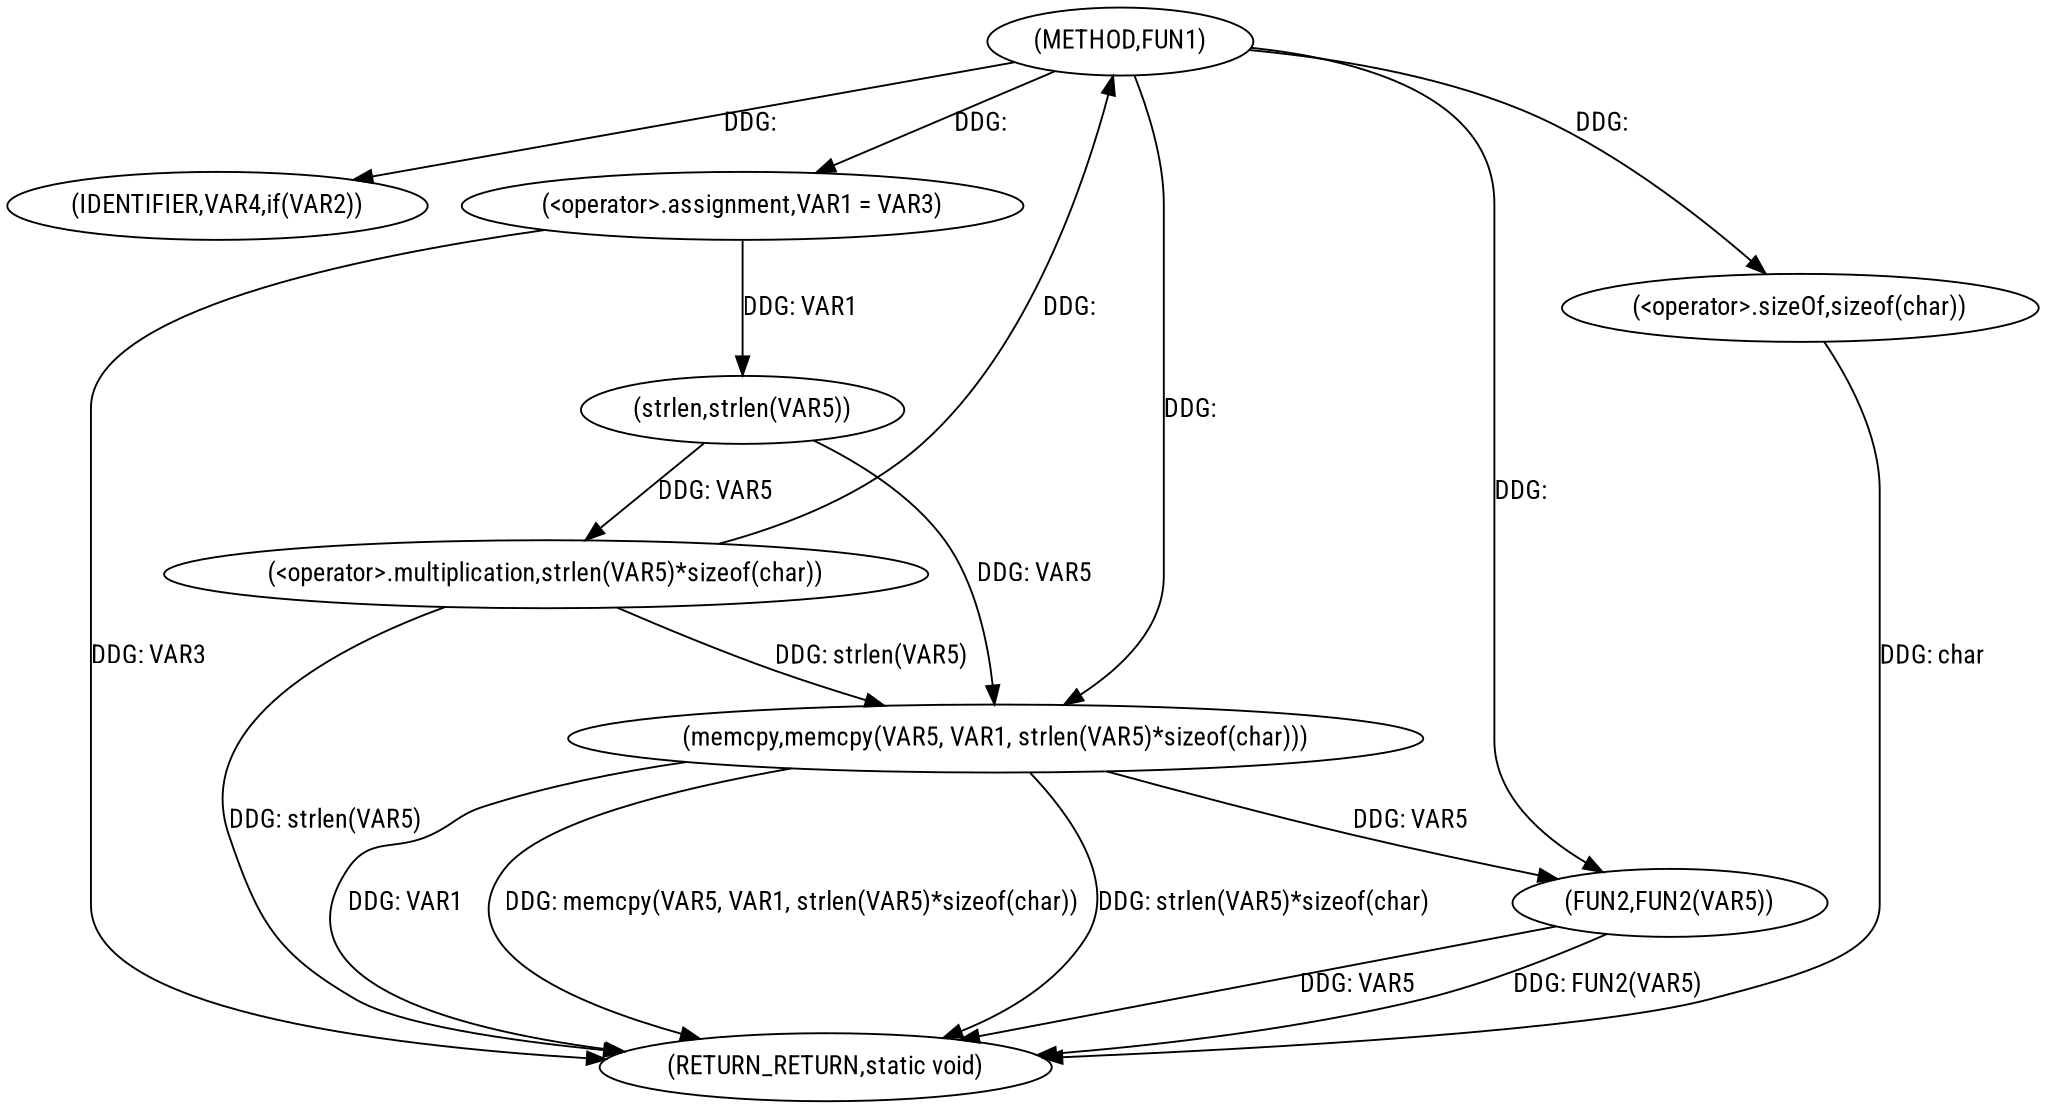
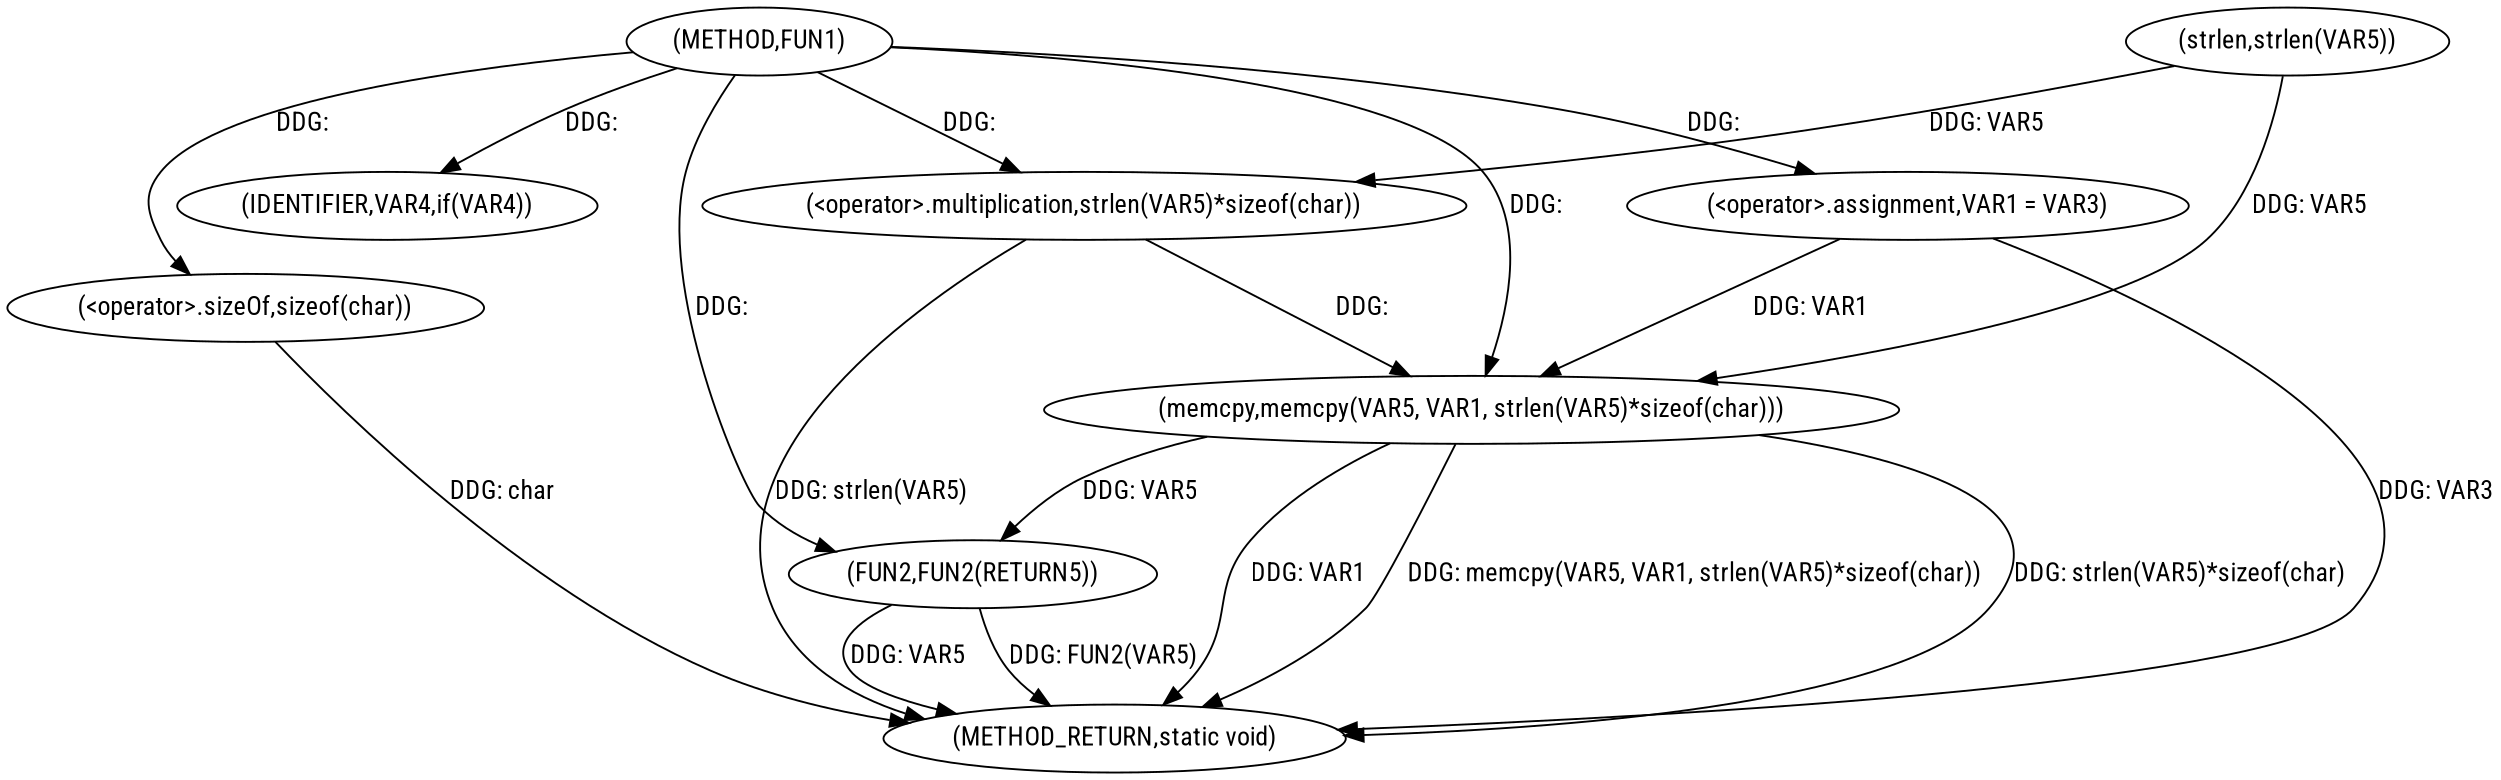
(217, 206) -> (387, 206)
(743, 298) -> (1699, 304)
(979, 380) -> (910, 118)
(872, 656) -> (1365, 308)
(1670, 903) -> (973, 574)
(826, 1067) -> (1115, 739)
